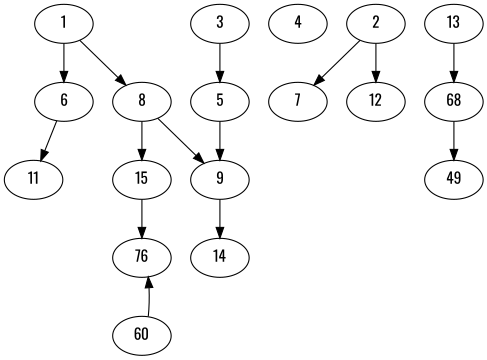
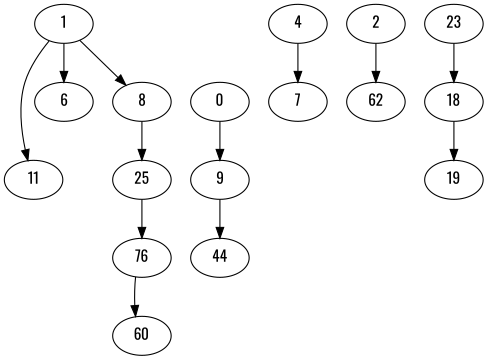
(220, 24) -> none
(454, 24) -> (454, 24)
(341, 59) -> (298, 58)
(220, 102) -> (220, 102)
(376, 102) -> (376, 102)
(454, 102) -> (454, 102)
(51, 136) -> (23, 92)
(177, 137) -> none
(142, 180) -> (142, 180)
(454, 180) -> (454, 180)
(220, 258) -> (220, 258)
(149, 302) -> (135, 291)
